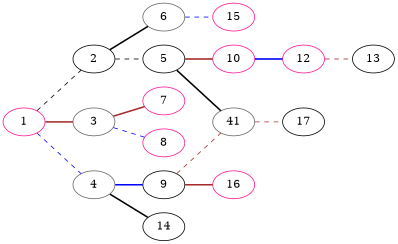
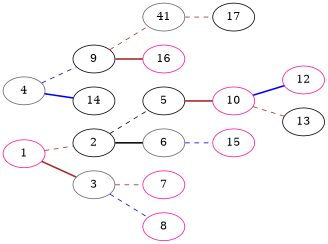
(339, 59) -> (269, 111)
(59, 90) -> (59, 148)
(199, 90) -> none
(129, 111) -> (129, 185)
(59, 153) -> none
(129, 185) -> (59, 75)
(129, 206) -> (59, 96)
